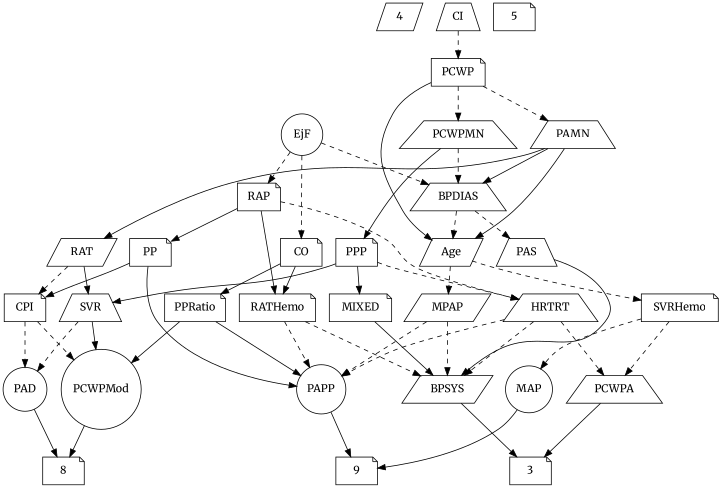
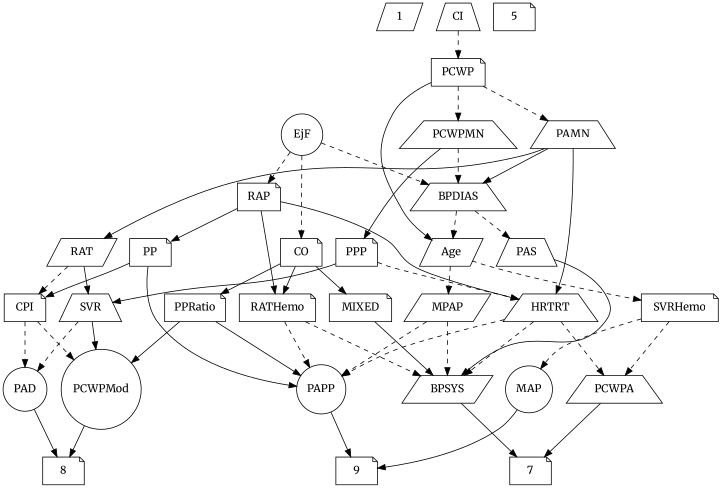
(400, 17) -> (400, 17)
(528, 196) -> (571, 218)
(397, 249) -> (397, 249)
(358, 276) -> (328, 277)
(531, 471) -> (531, 471)
